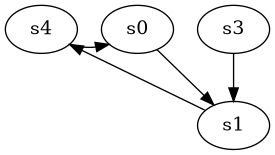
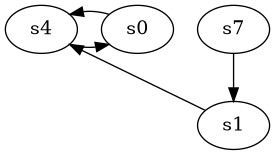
(234, 29) -> (234, 29)
(181, 73) -> (96, 12)
